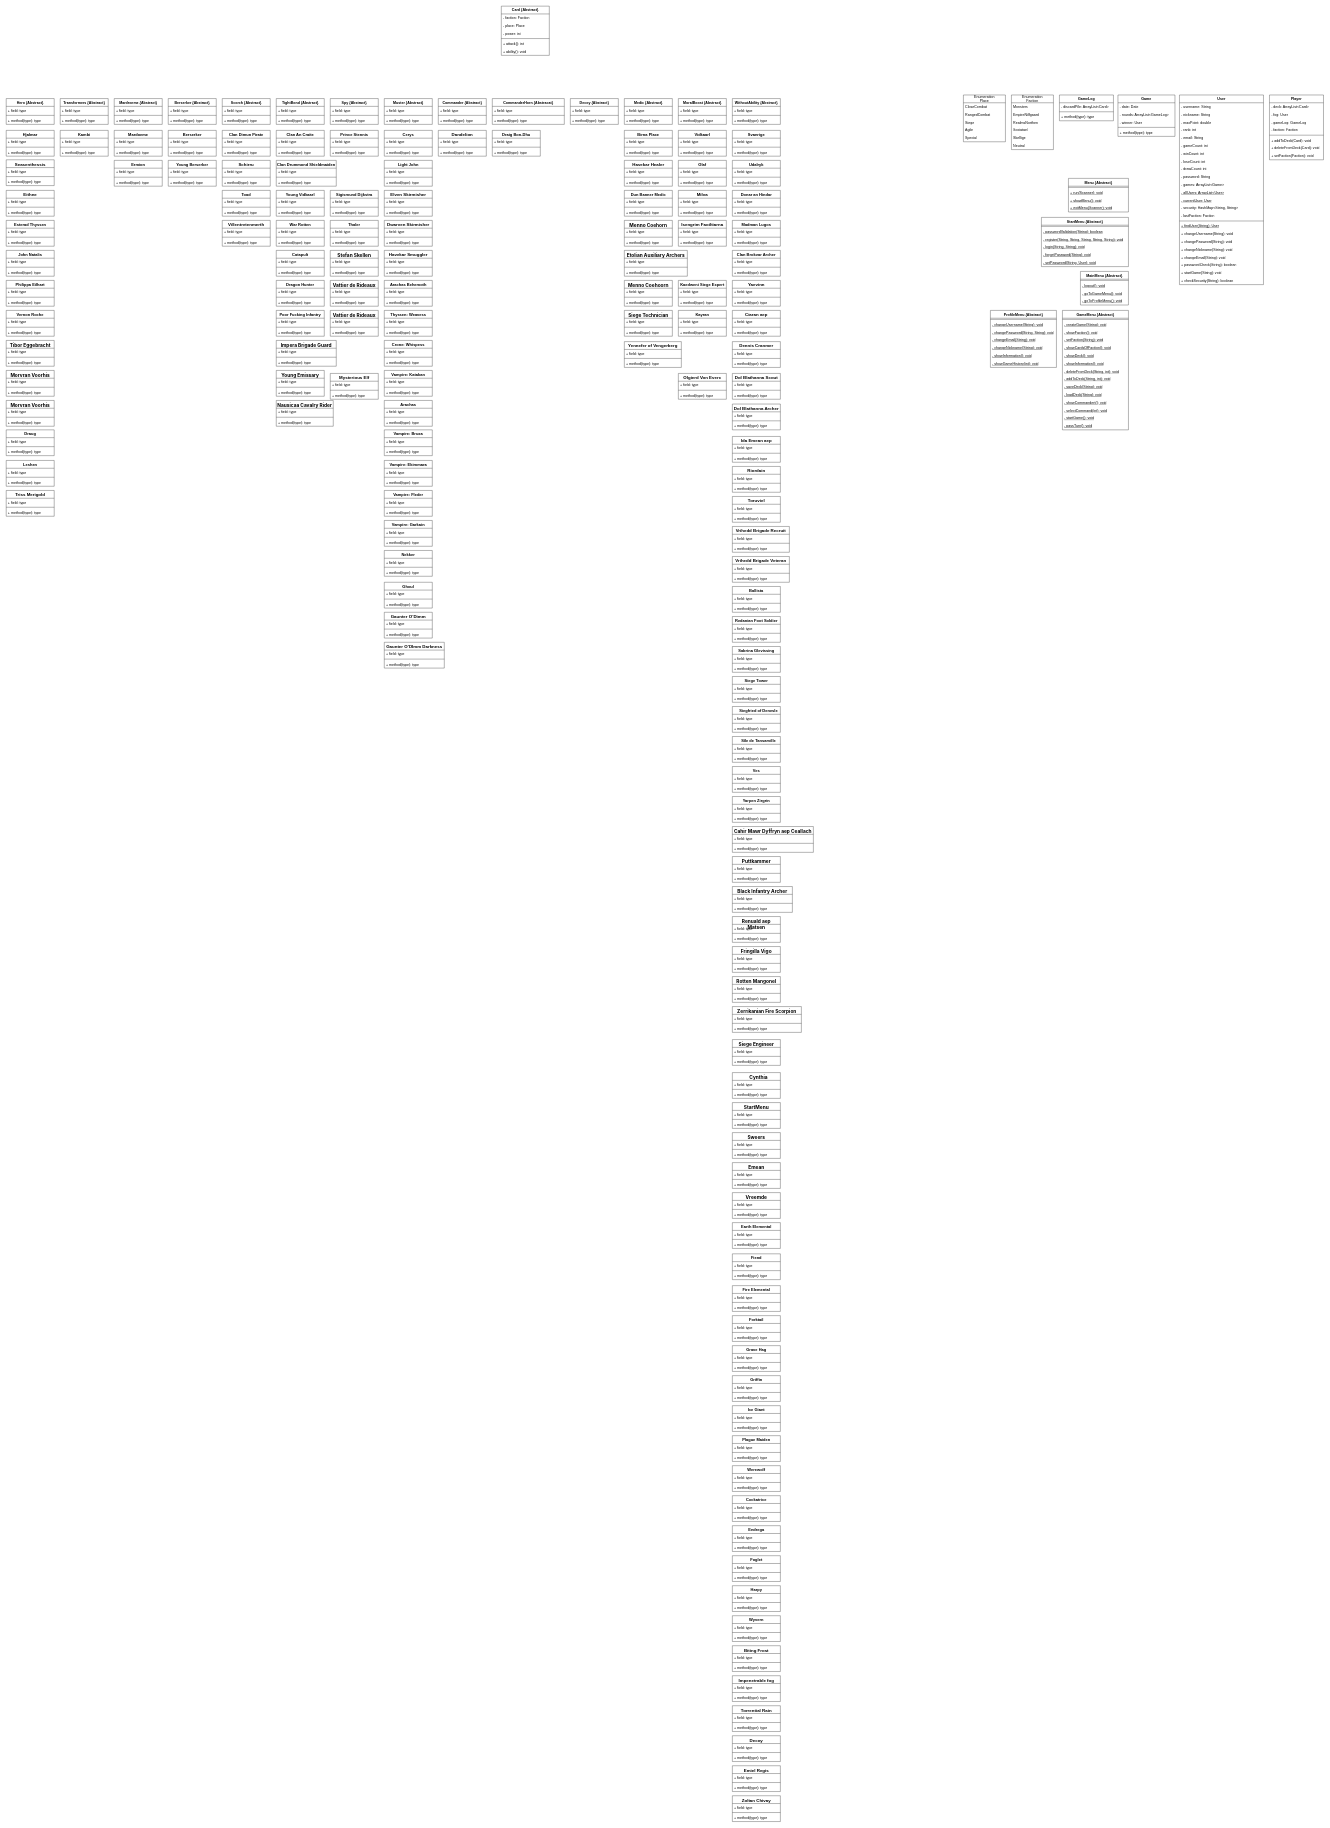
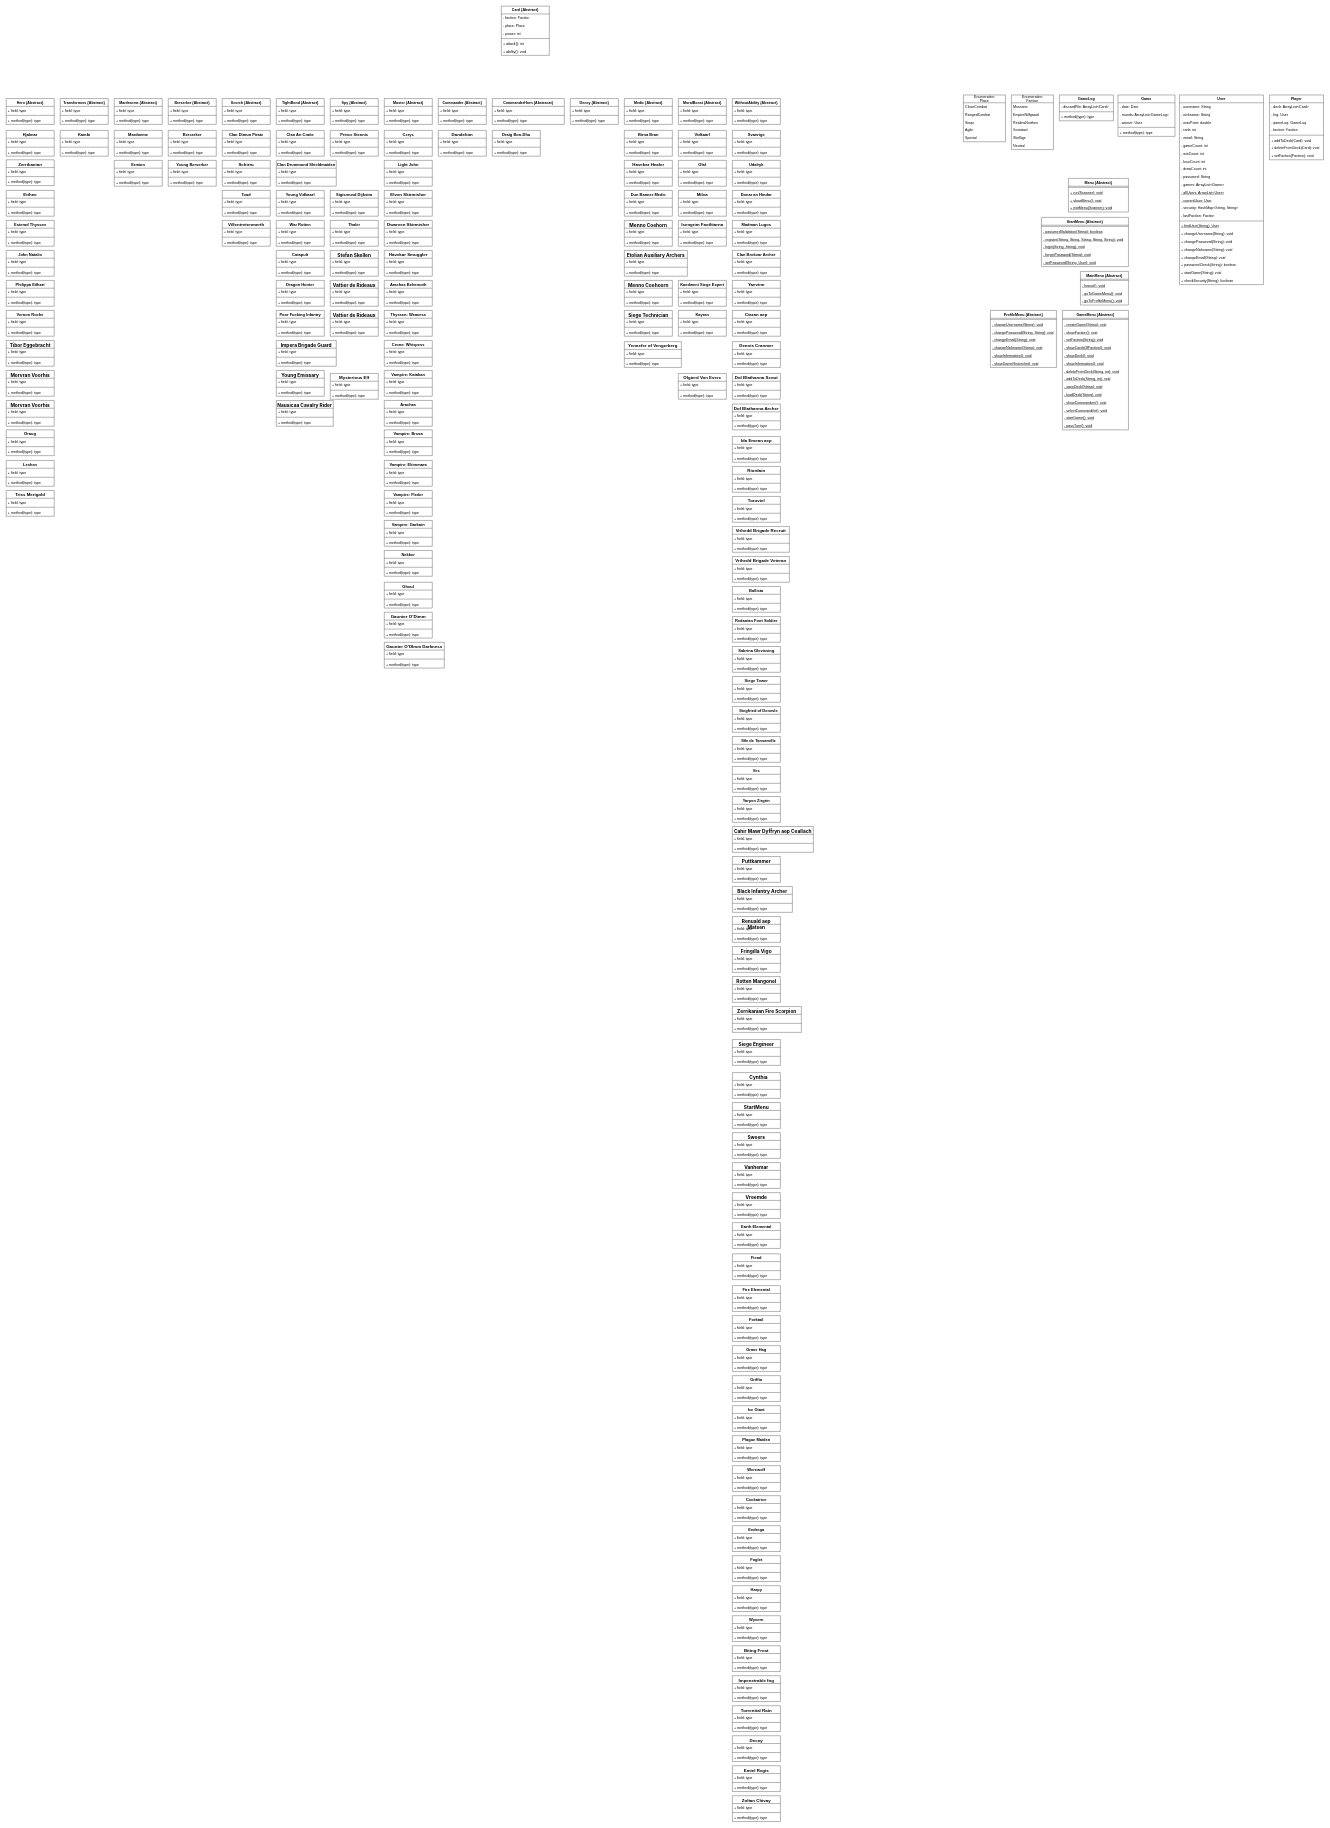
(648, 135) -> (648, 135)
(30, 164) -> (30, 164)
(756, 1167) -> (756, 1167)
